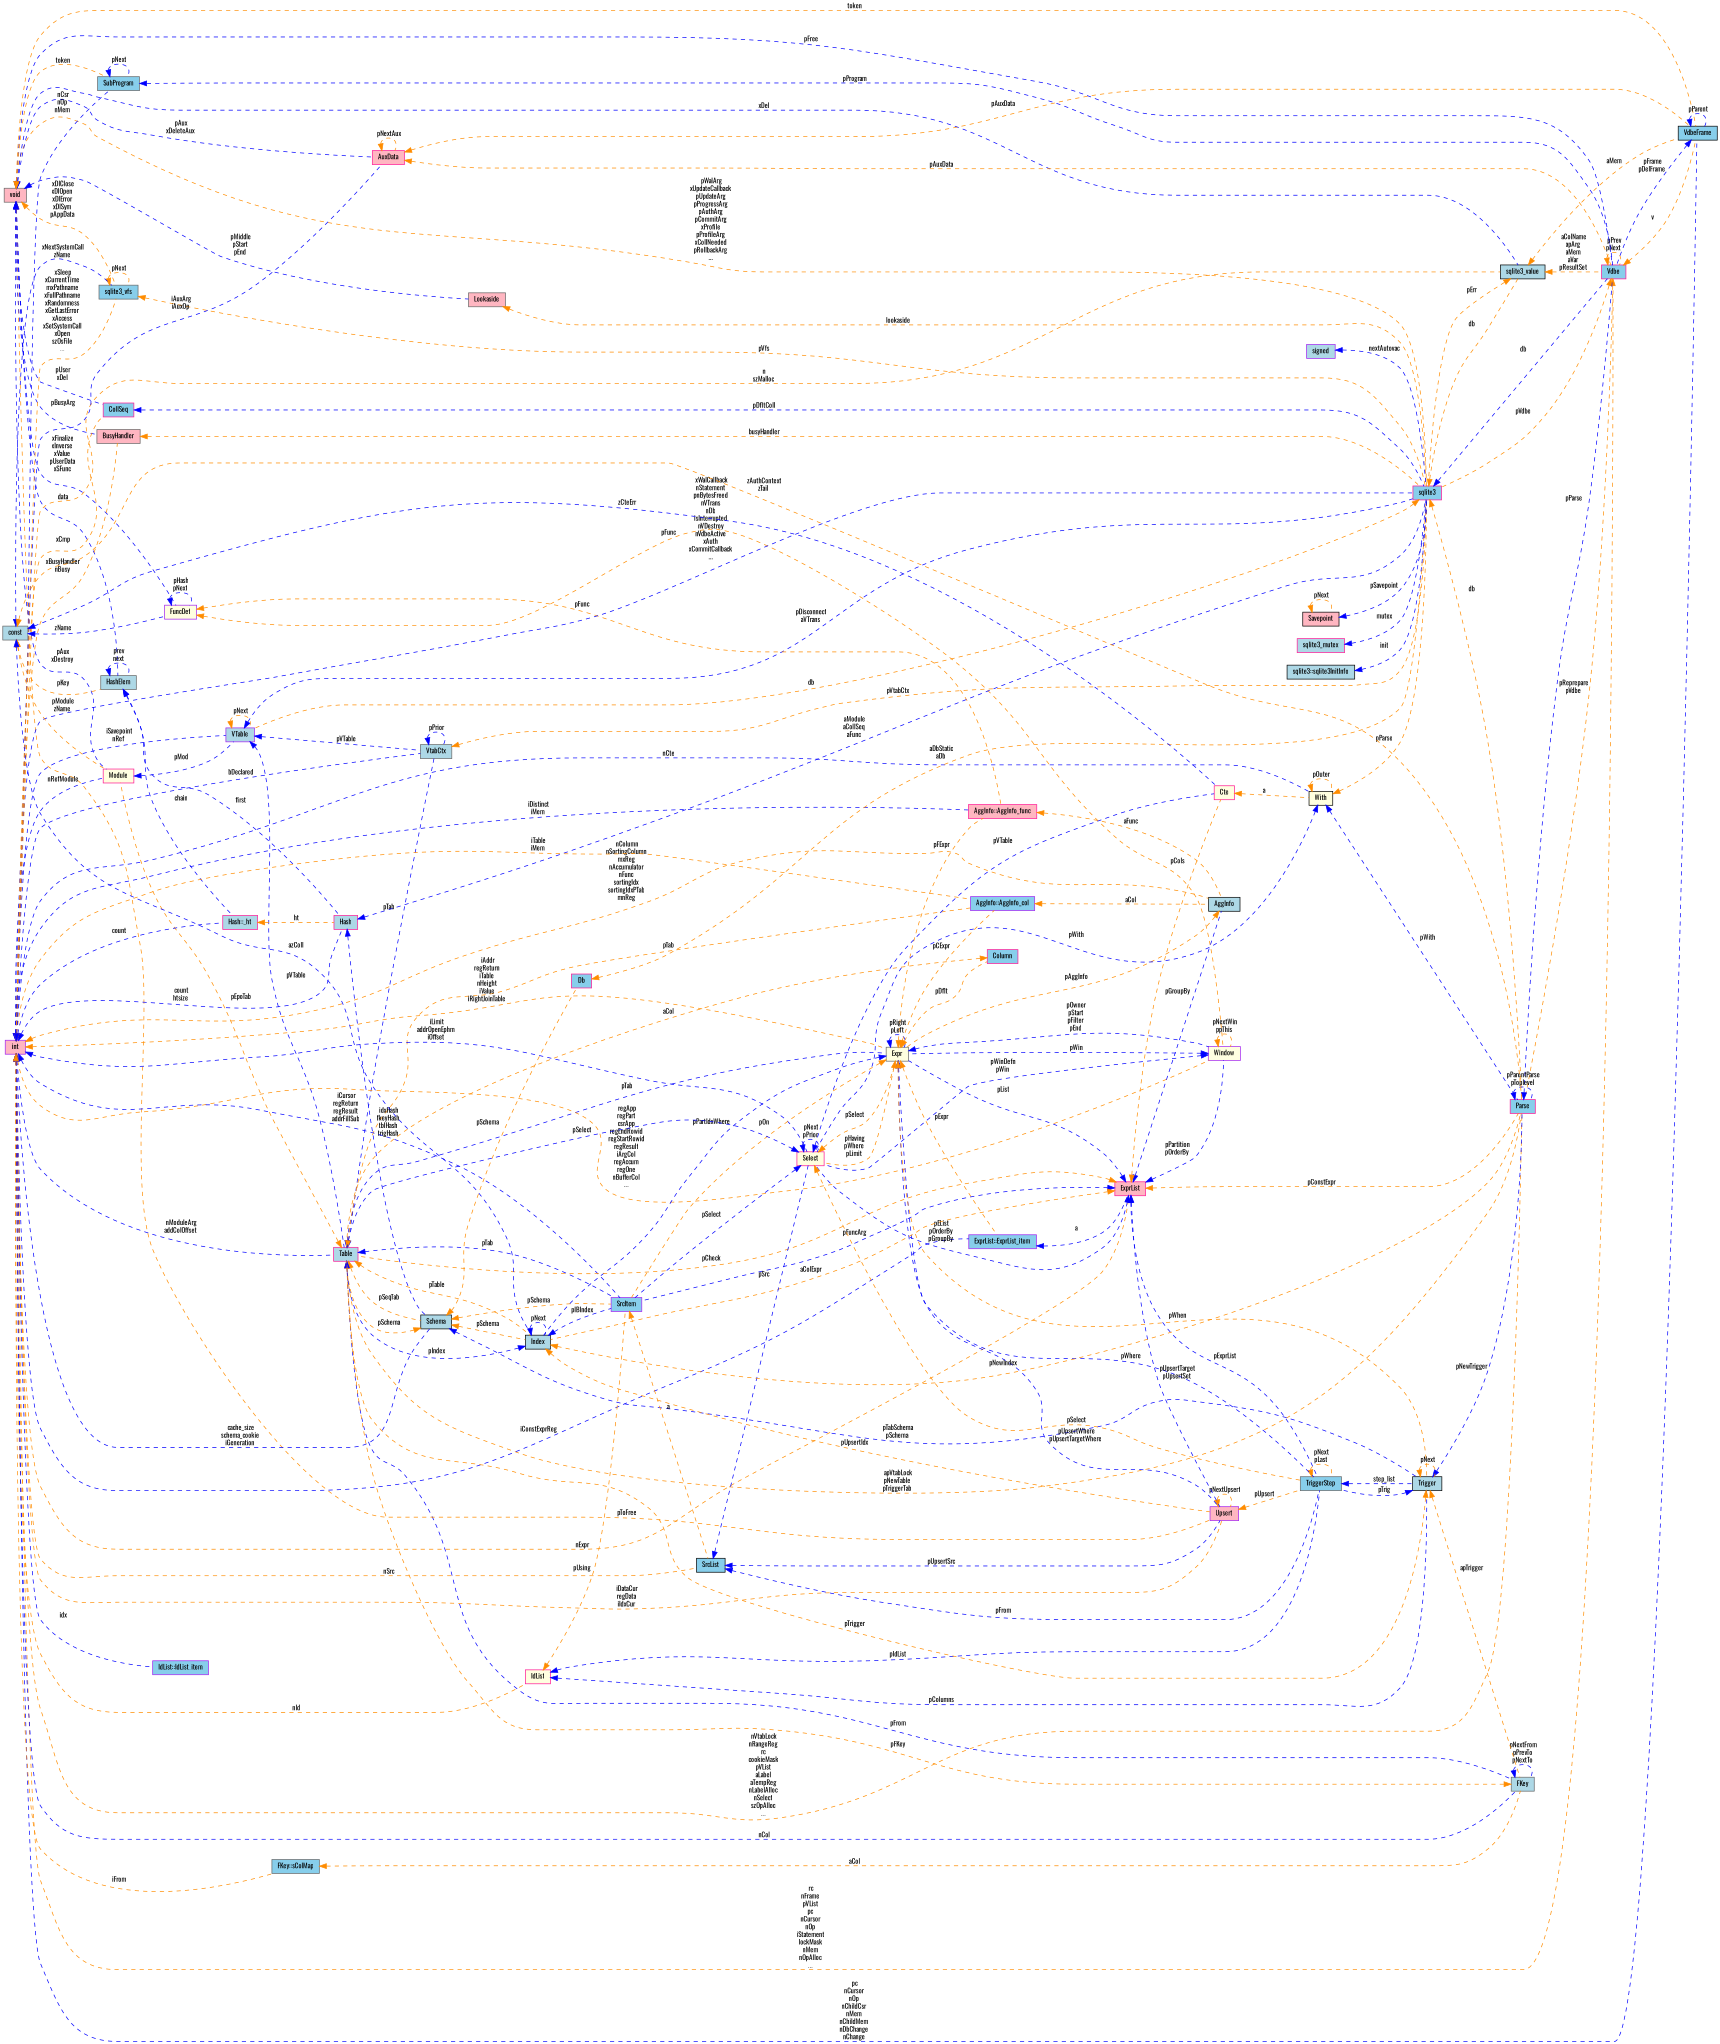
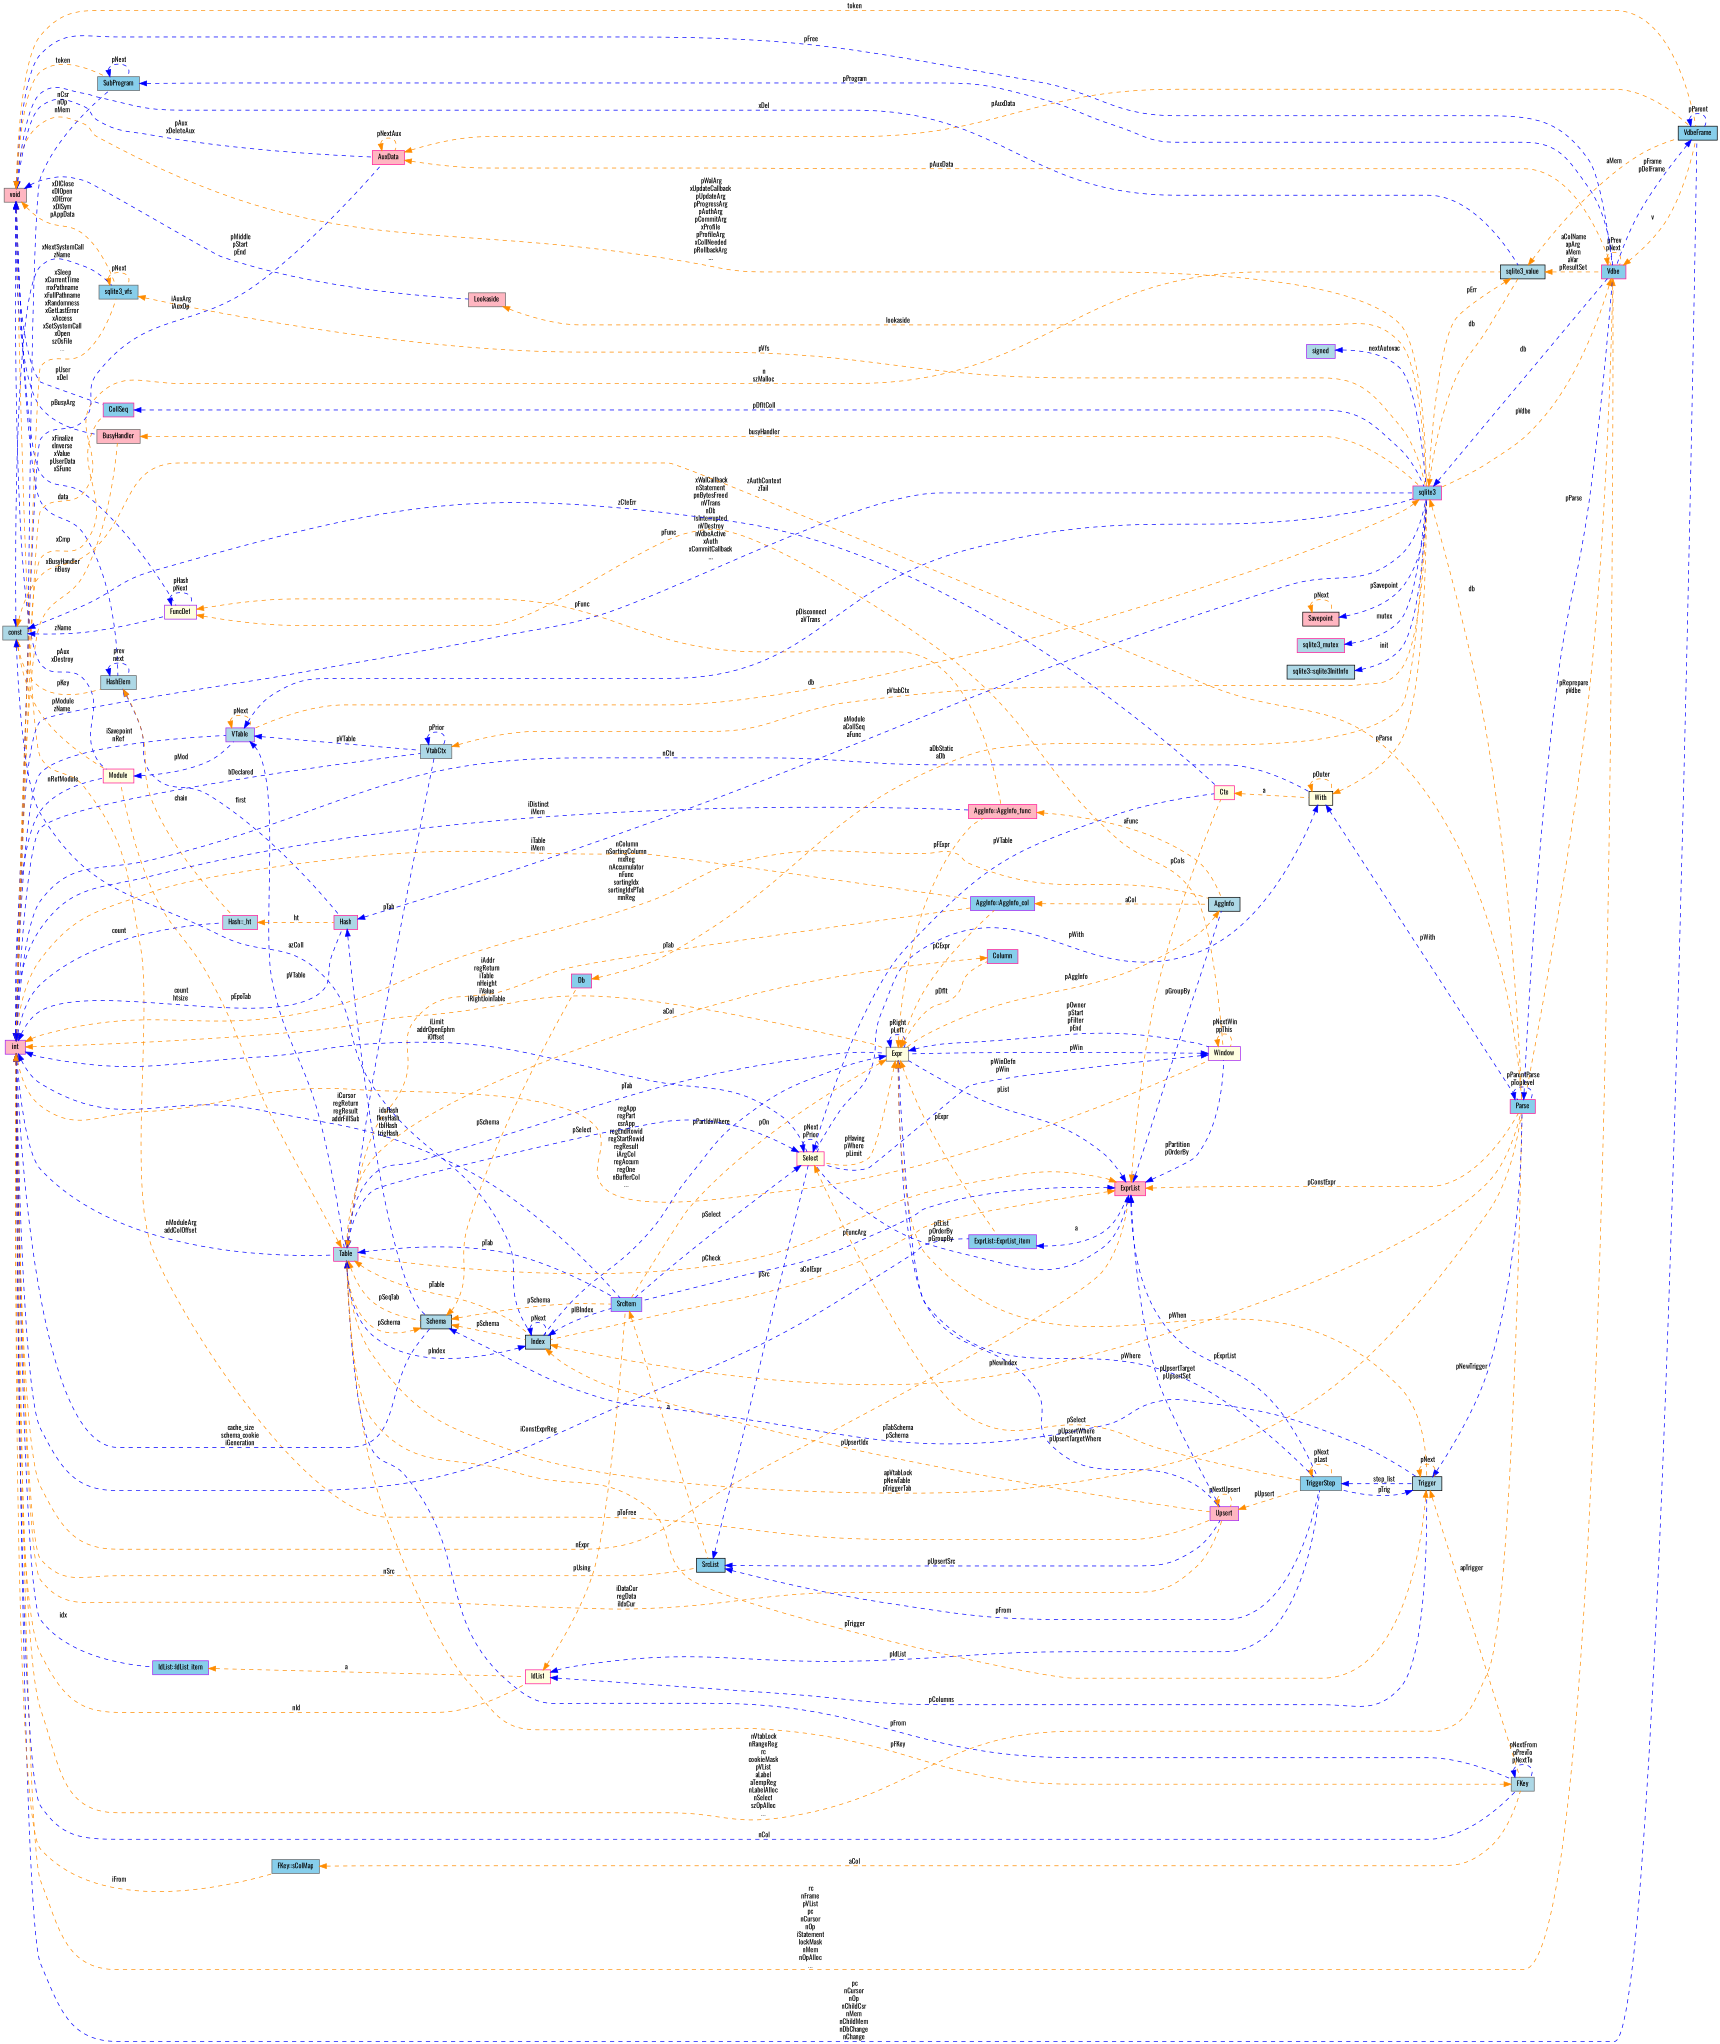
(159, 815) -> (159, 815)
(872, 1115) -> none
none -> (370, 1673)
